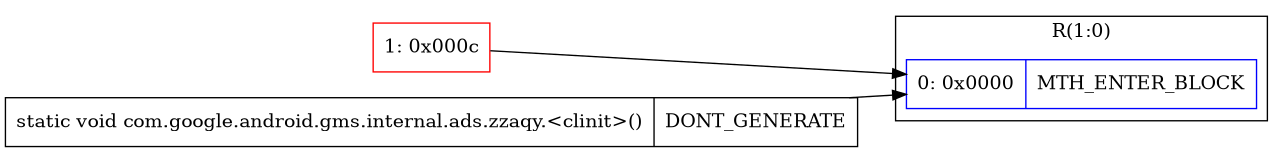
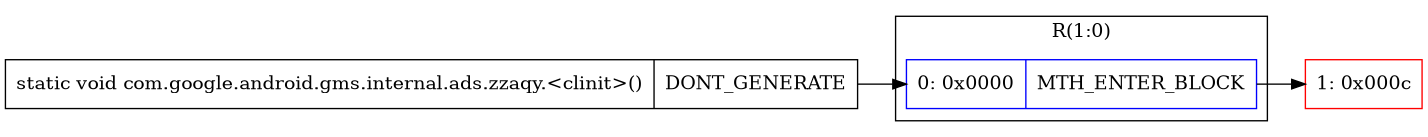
(691, 62) -> (1276, 84)
